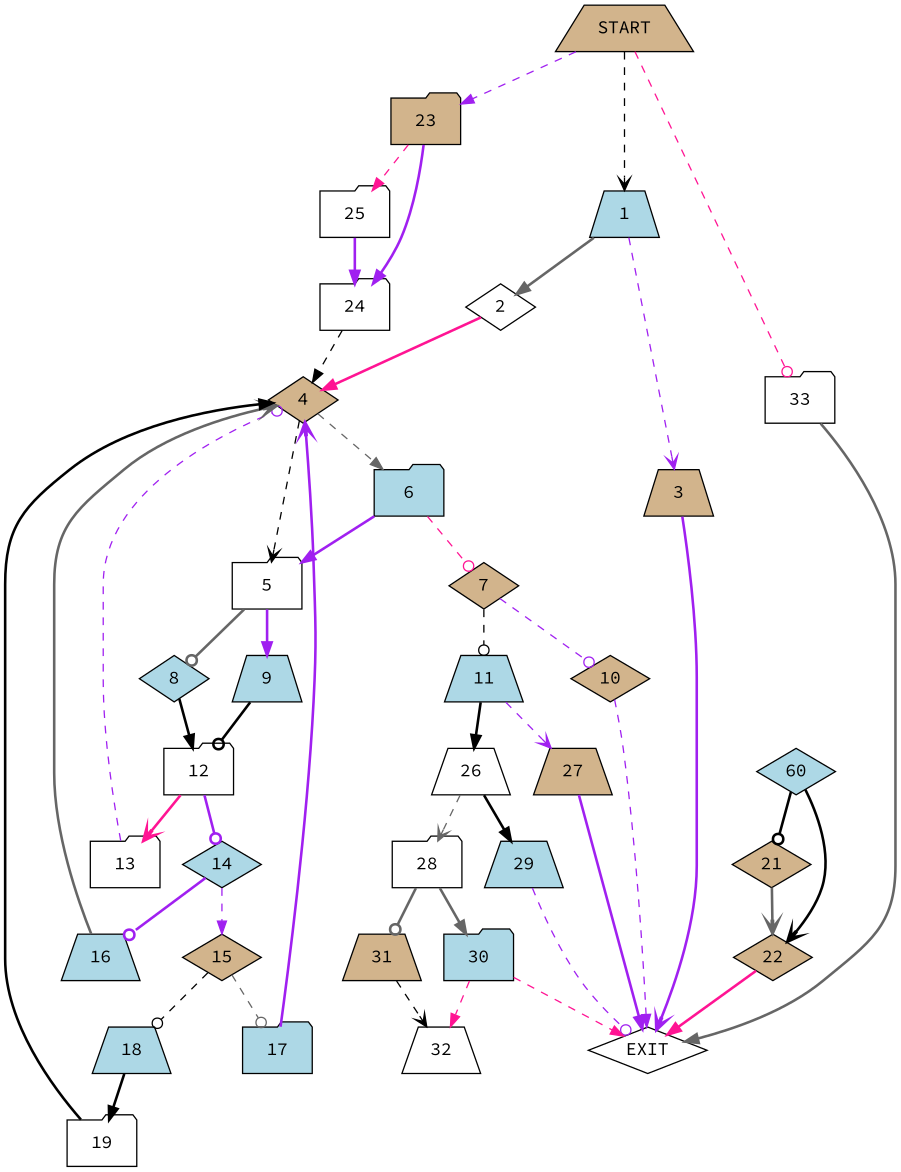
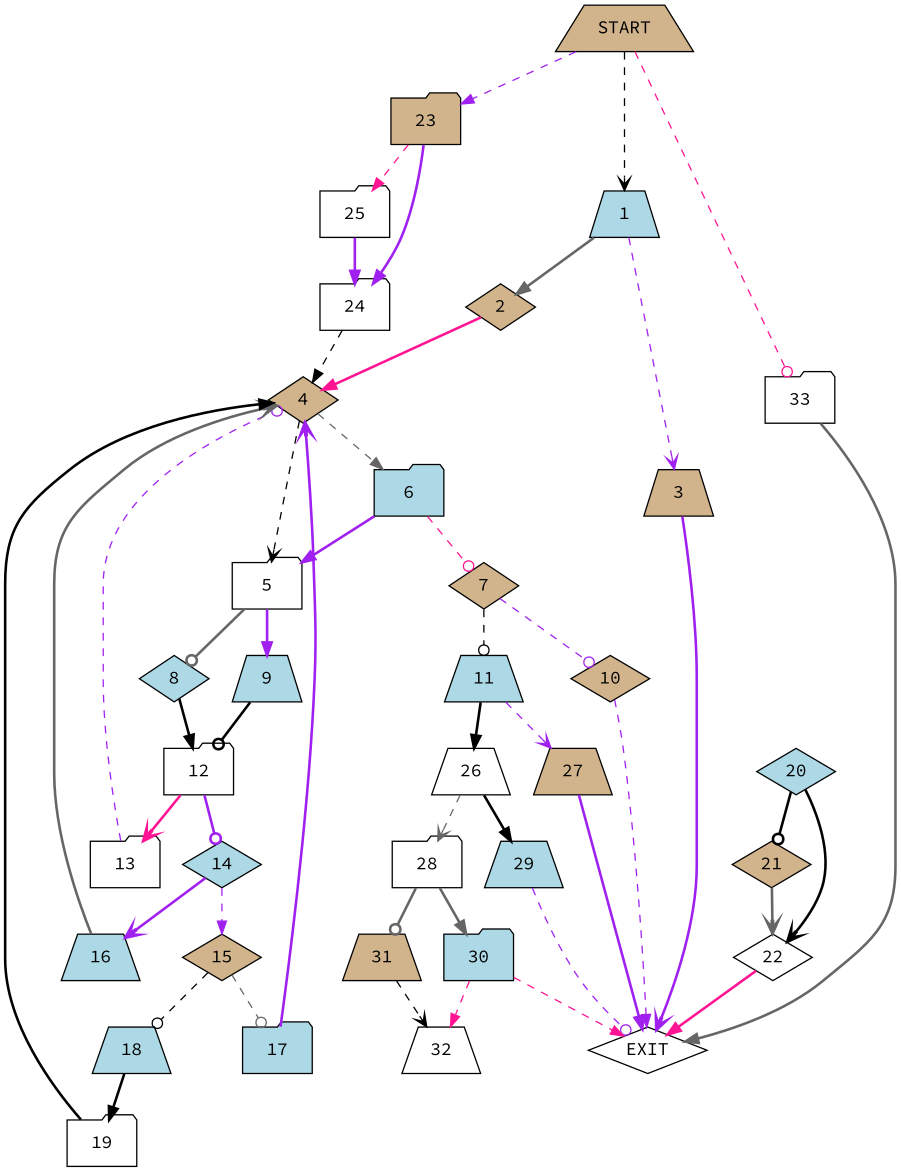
(501, 307) -> (501, 307)
(796, 772) -> (796, 772)
(171, 904) -> (171, 904)
(773, 957) -> (773, 957)
